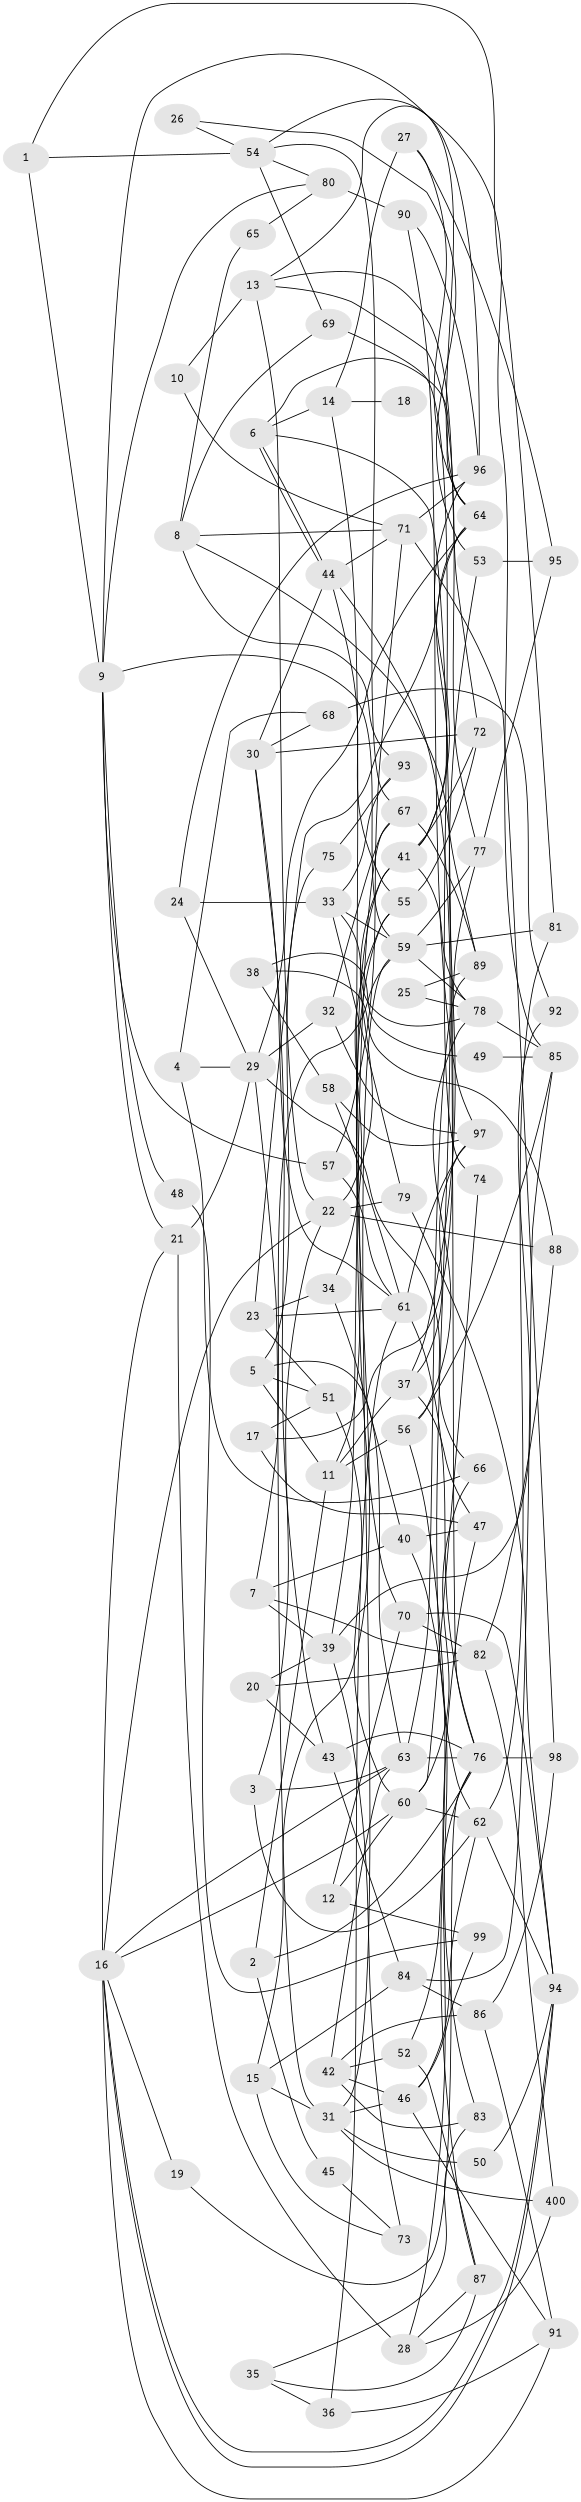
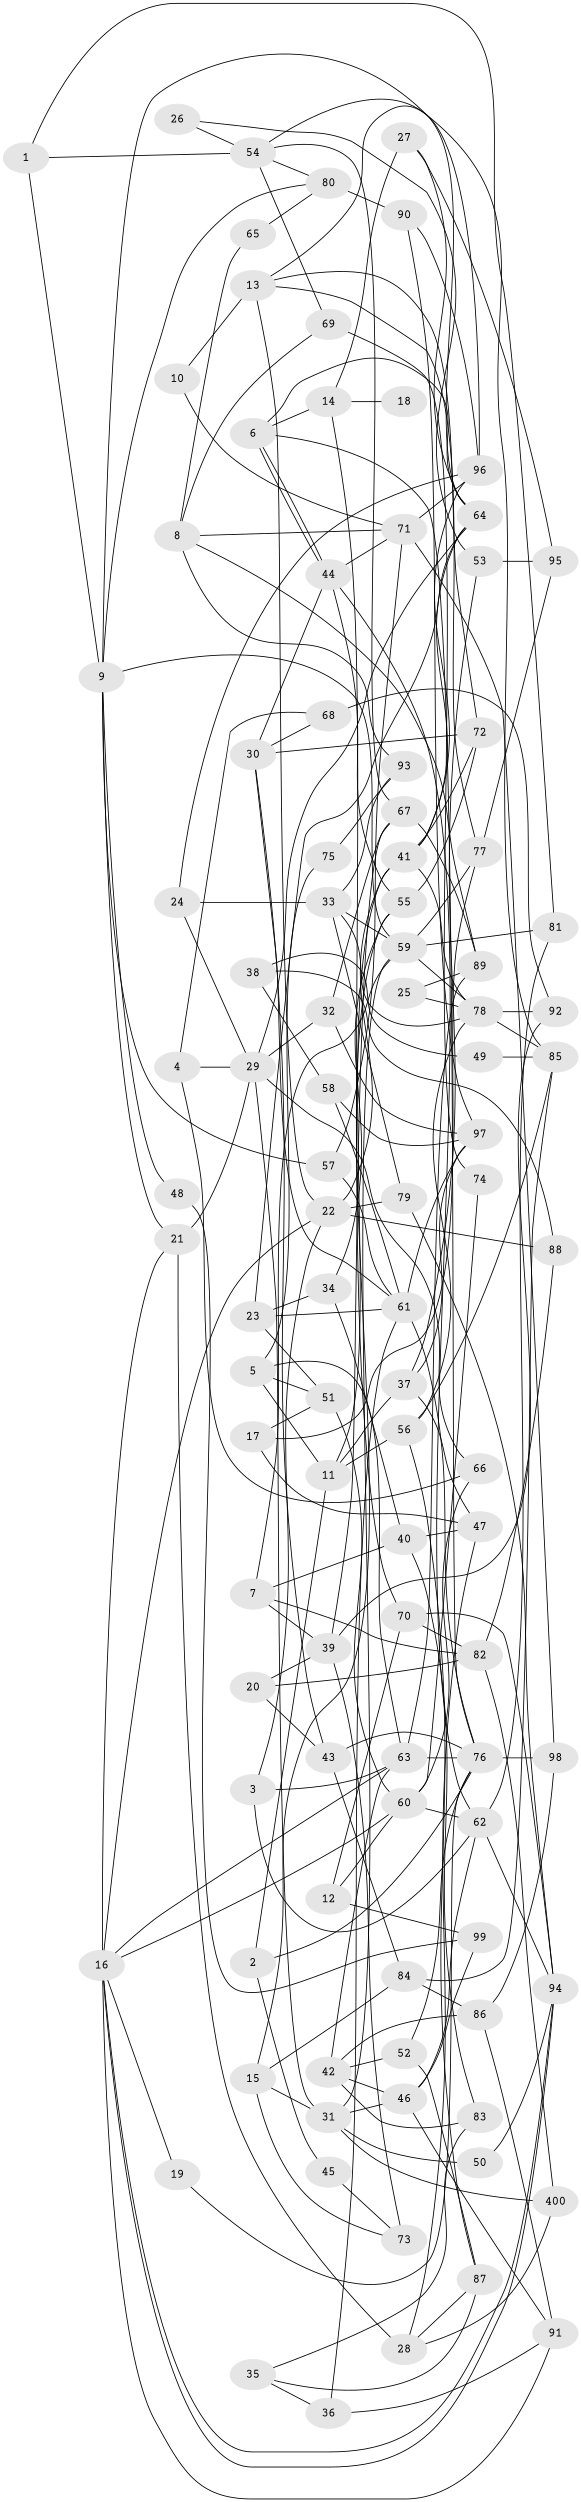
none -> (513, 1012)
